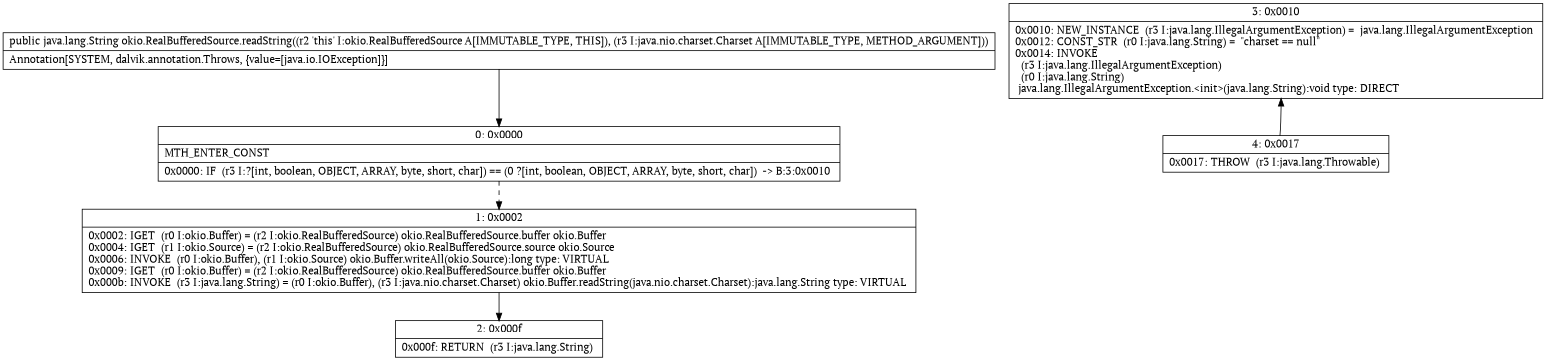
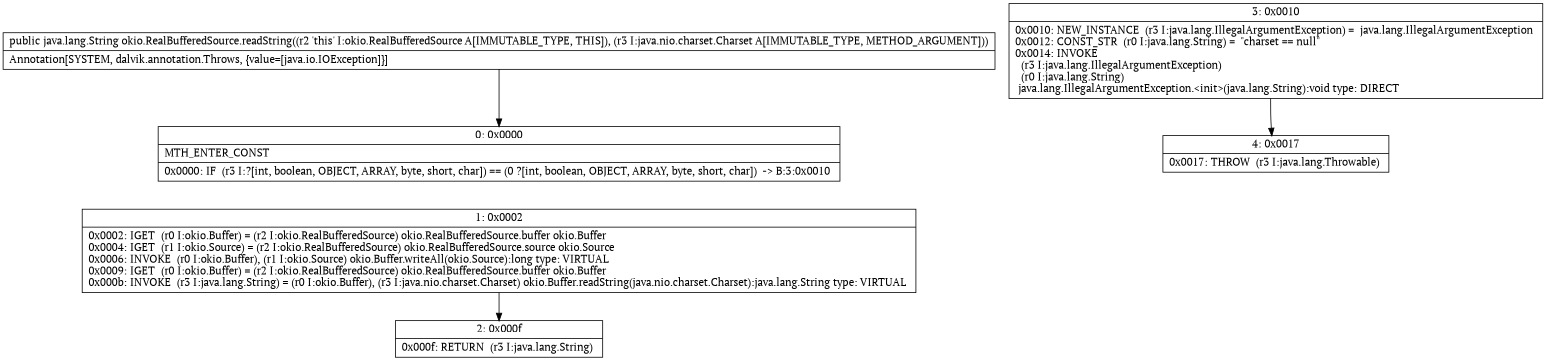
(1281, 121) -> (1271, 113)
(499, 191) -> none
